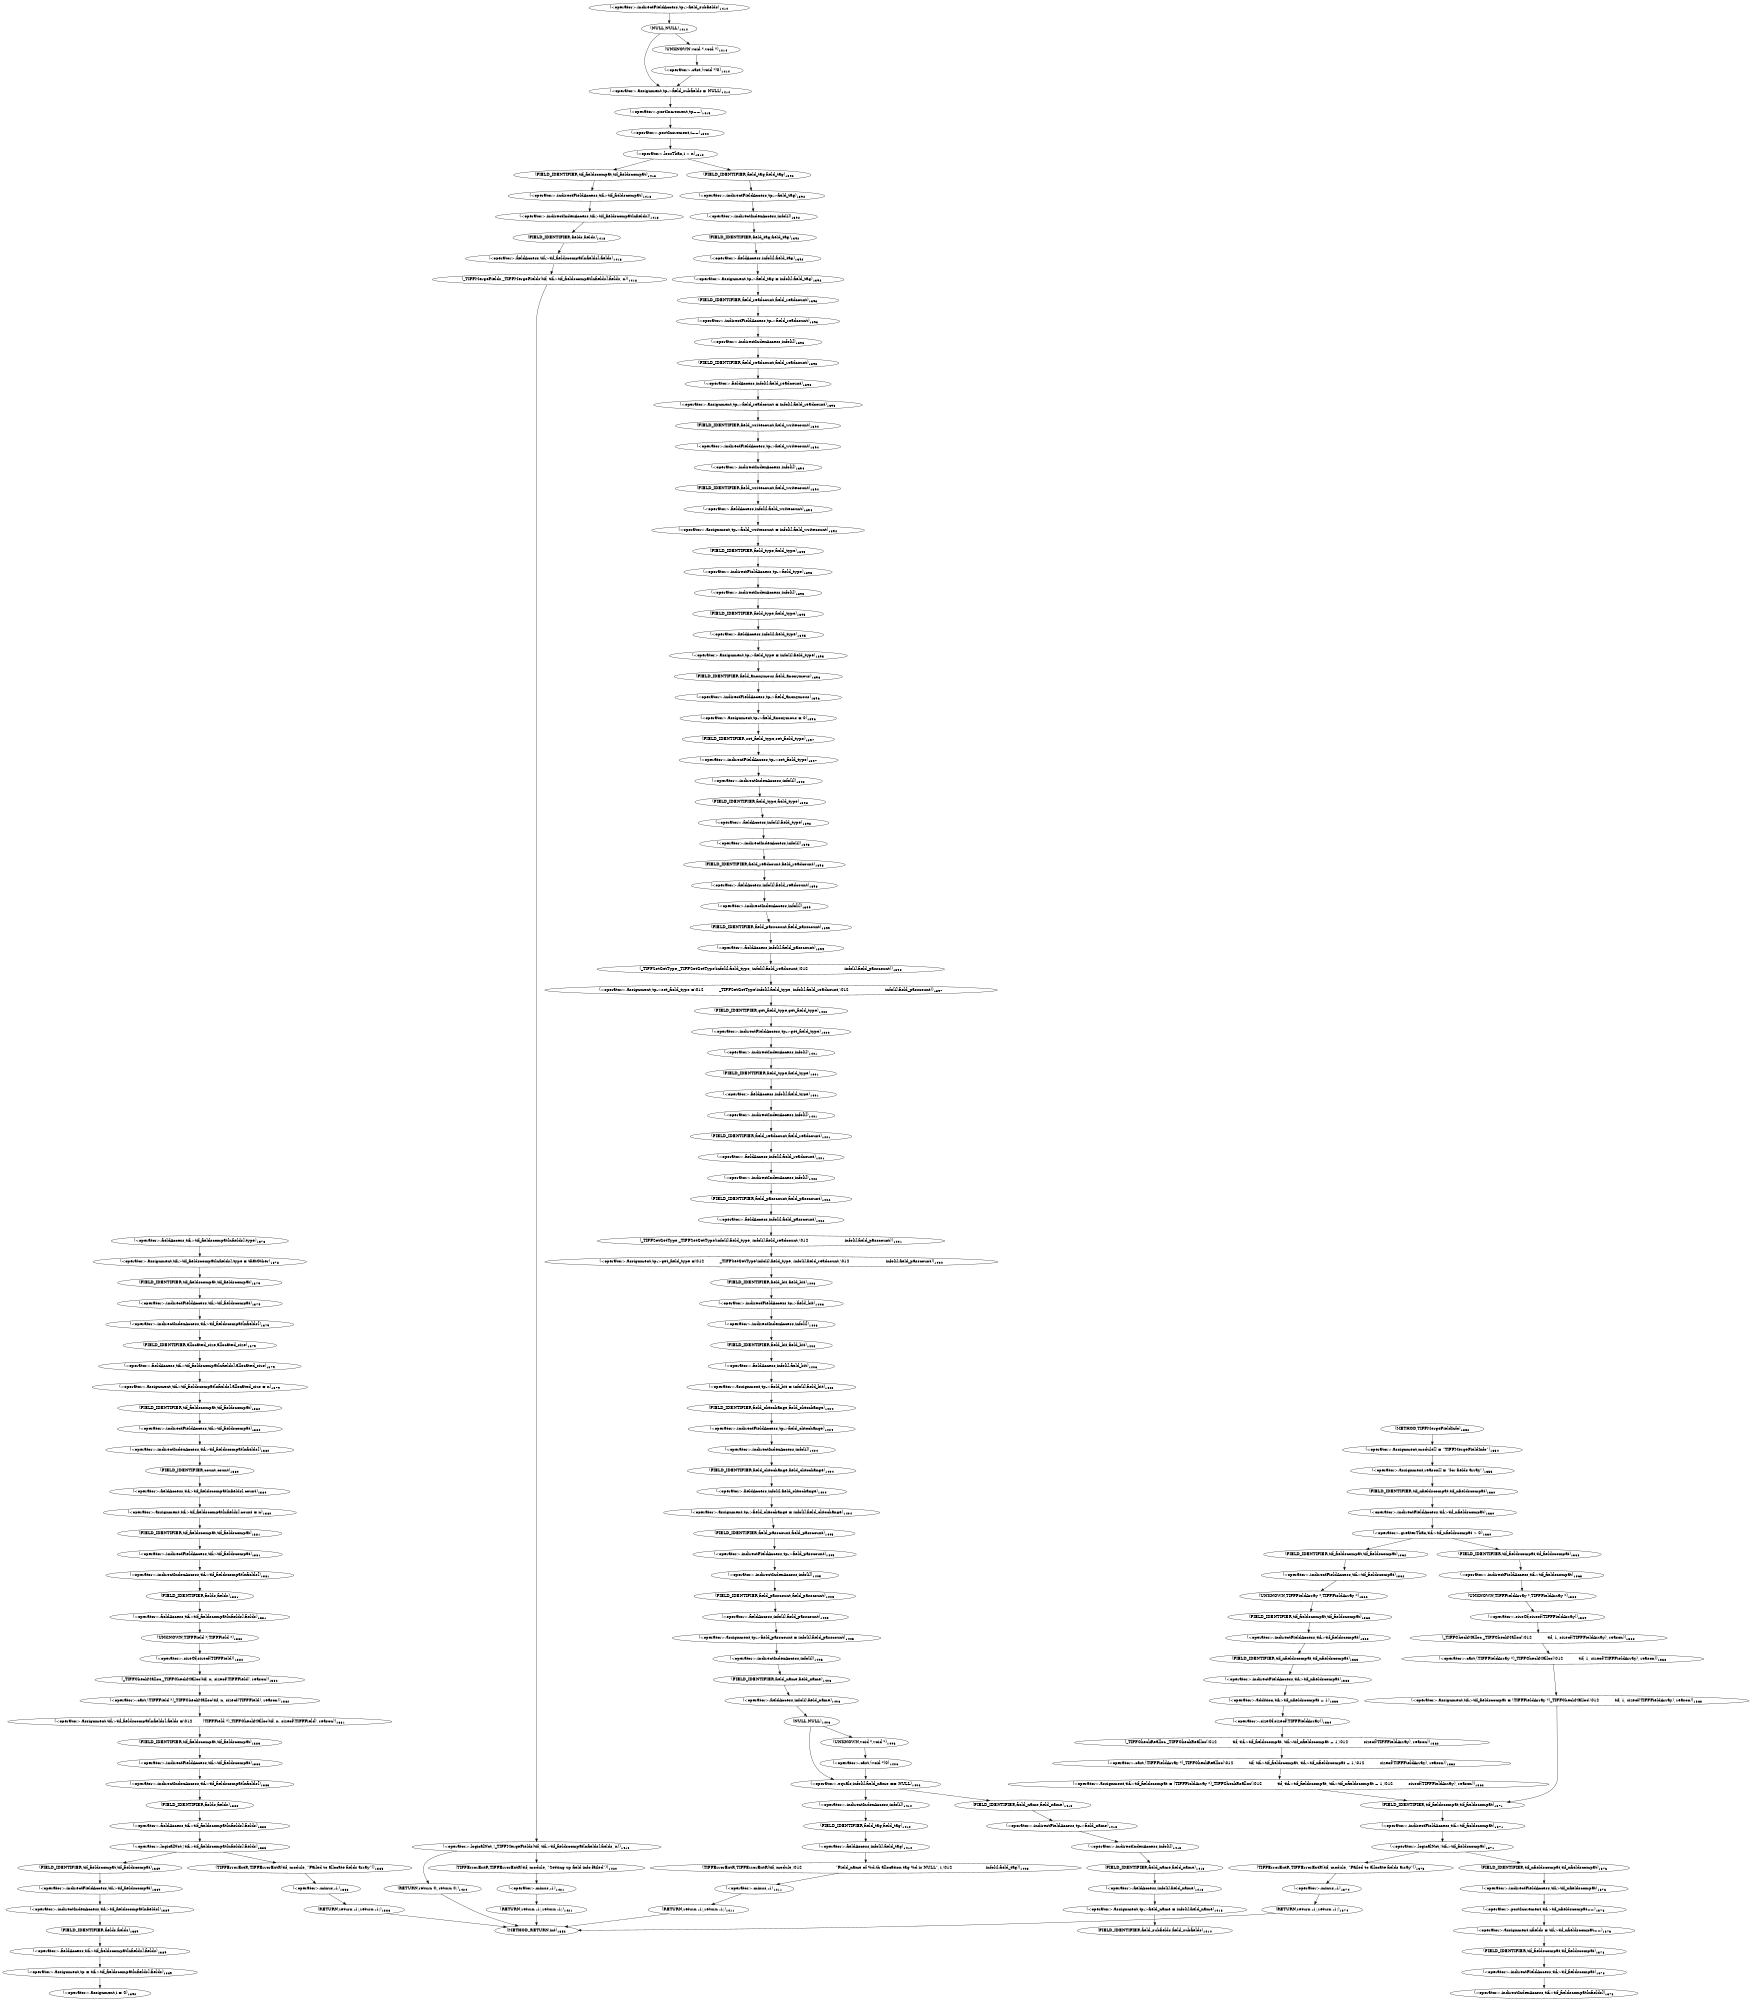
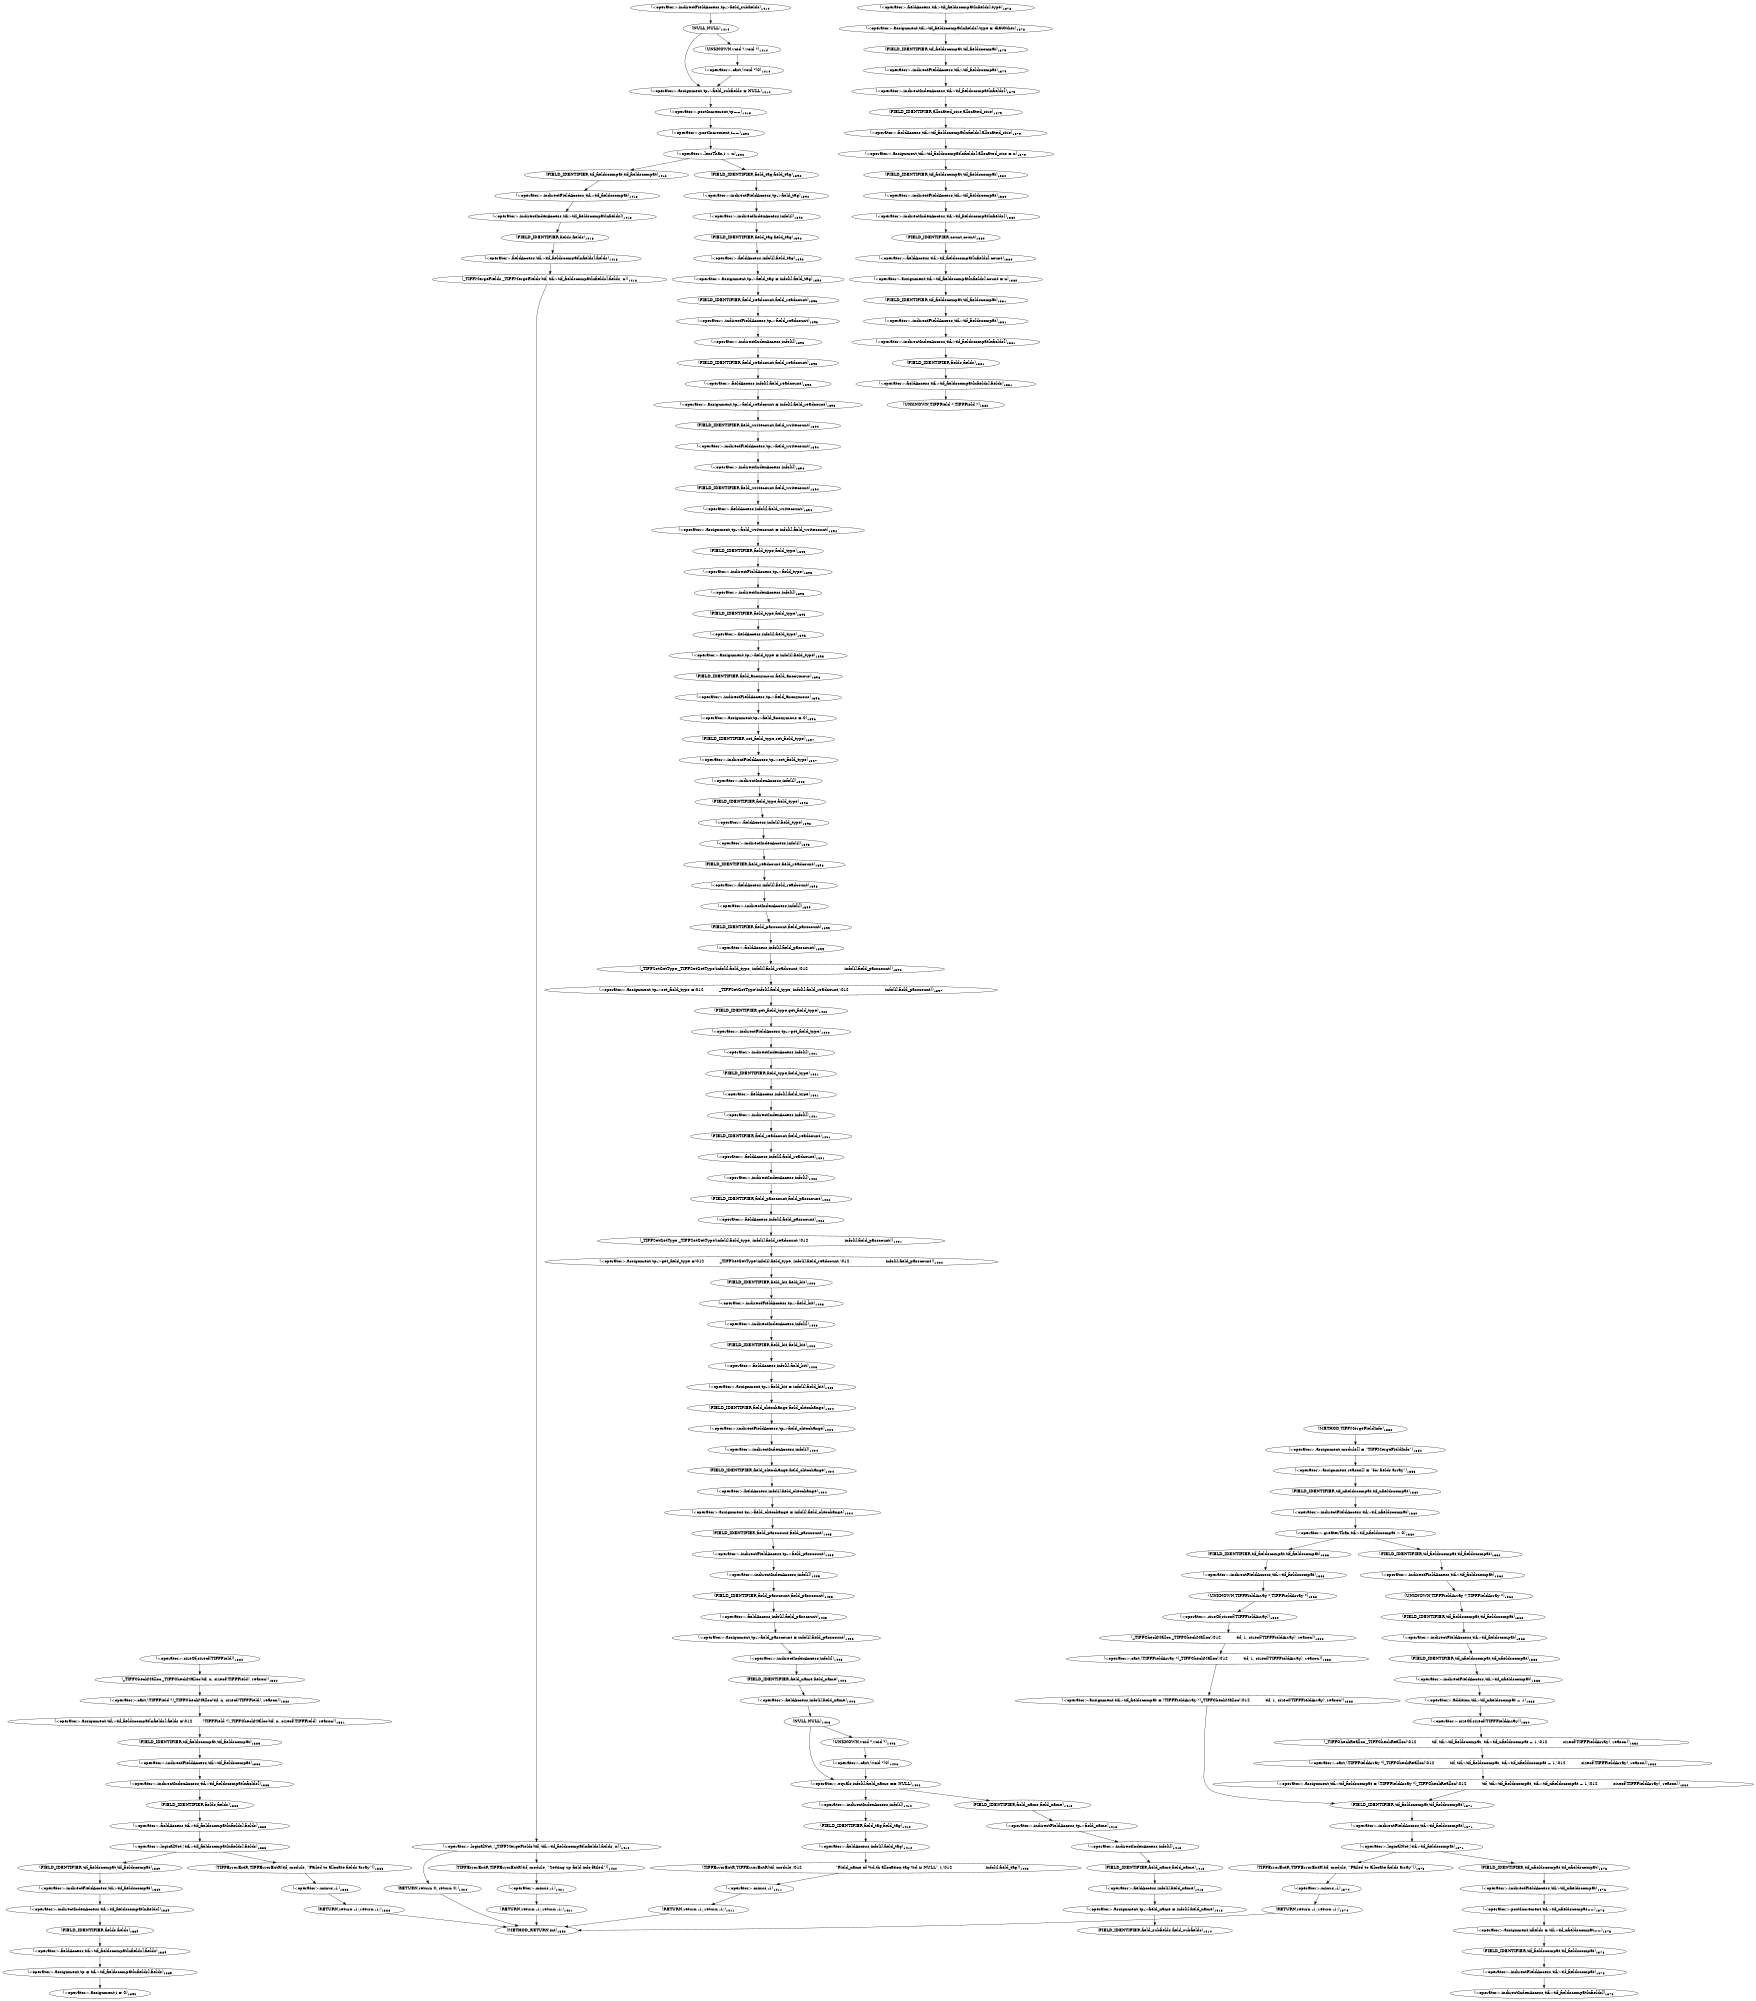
(700, 154) -> (740, 154)
(200, 1647) -> none
